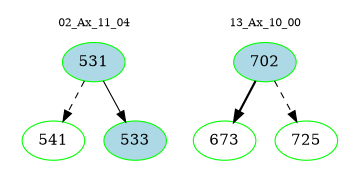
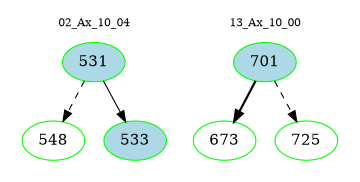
(94, 23) -> (94, 23)
(265, 62) -> (265, 62)
(53, 141) -> (53, 141)
